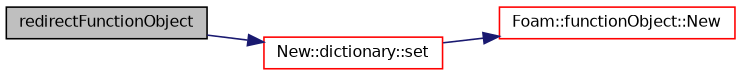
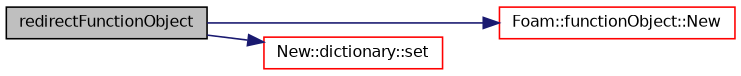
(463, 40) -> (345, 23)
